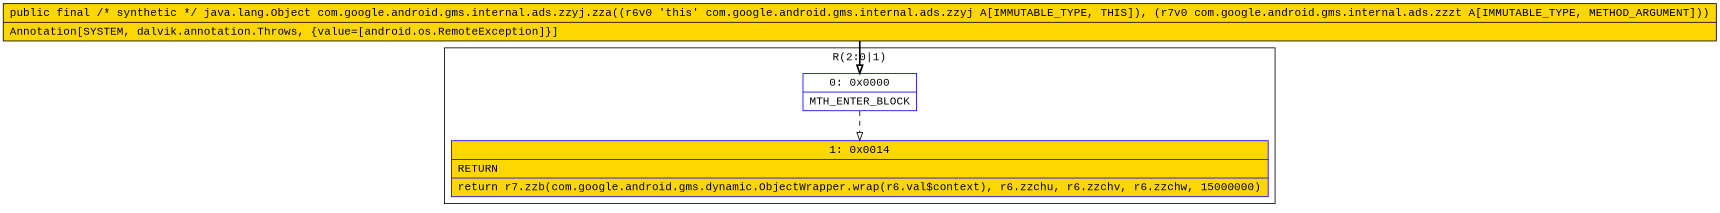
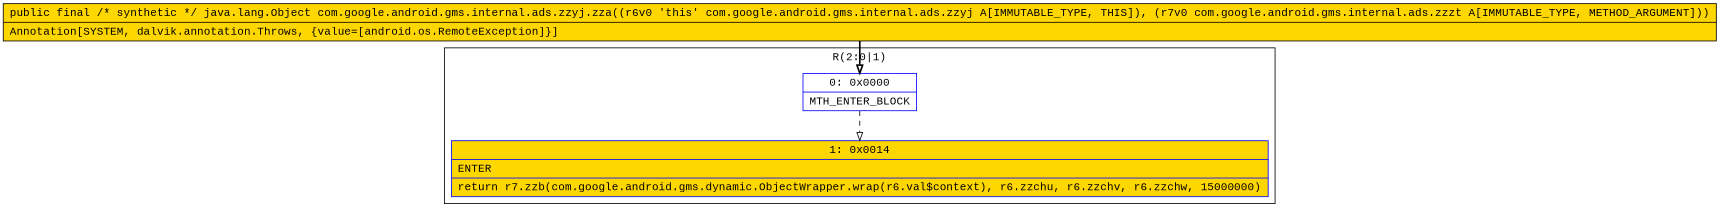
(478, 168) -> (475, 168)
